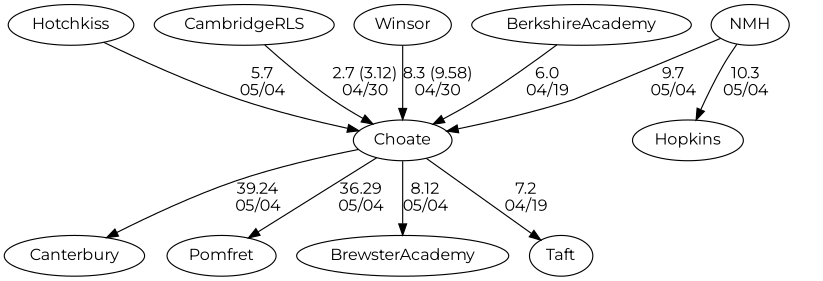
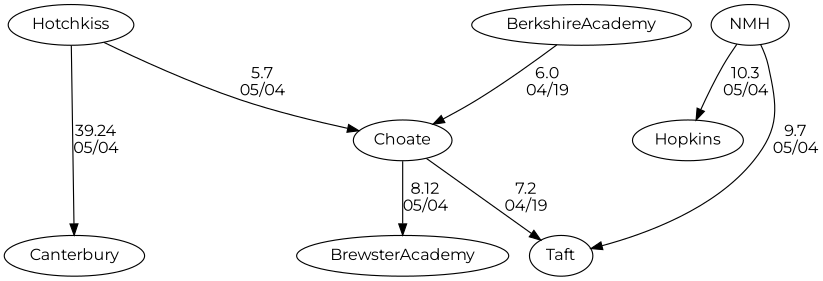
(244, 25) -> none
(403, 25) -> none
(592, 92) -> (735, 180)
(234, 181) -> (73, 135)
(222, 256) -> none
